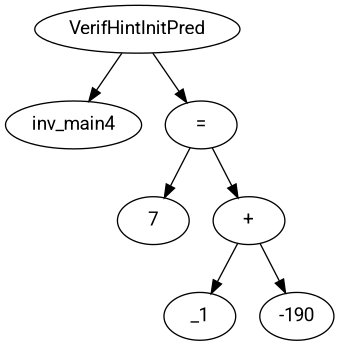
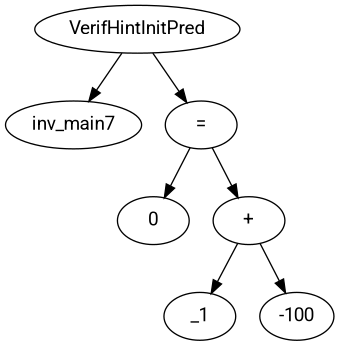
(74, 125) -> (74, 125)
(153, 221) -> (153, 221)
(297, 316) -> (297, 316)
